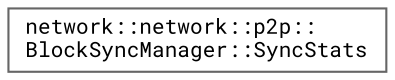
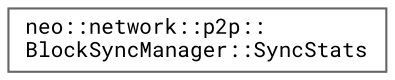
(197, 40) -> (197, 40)
